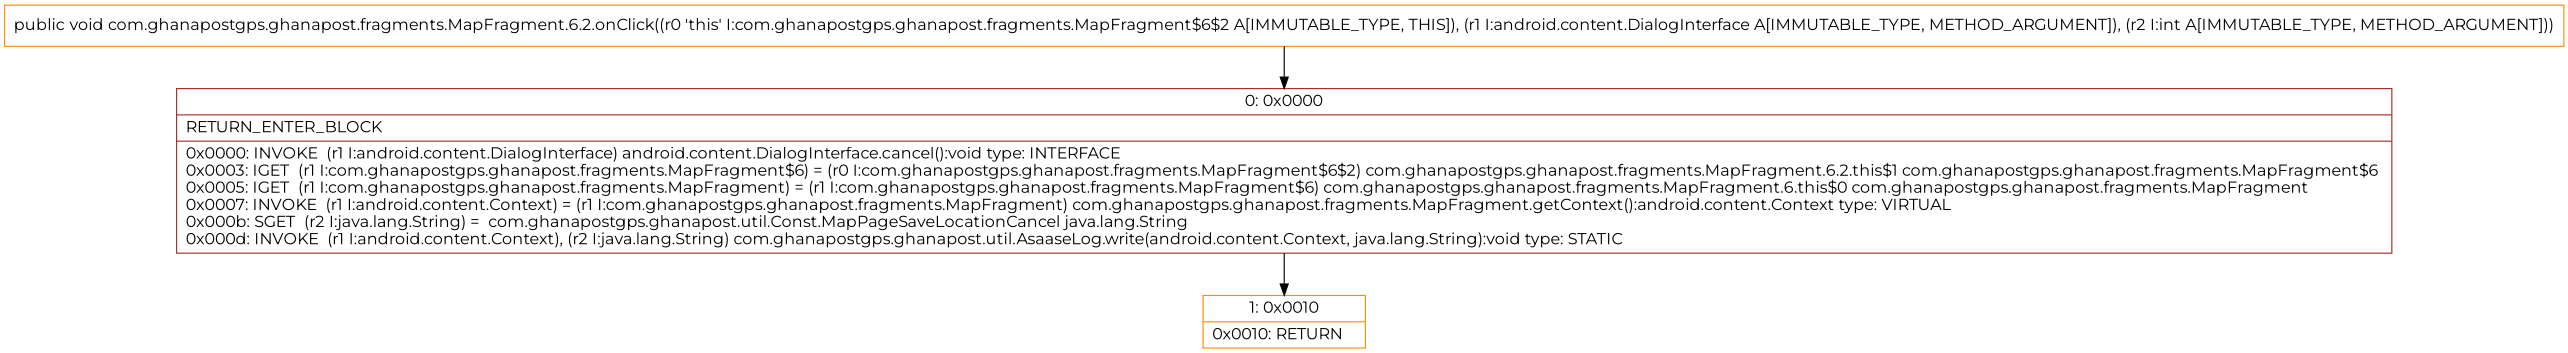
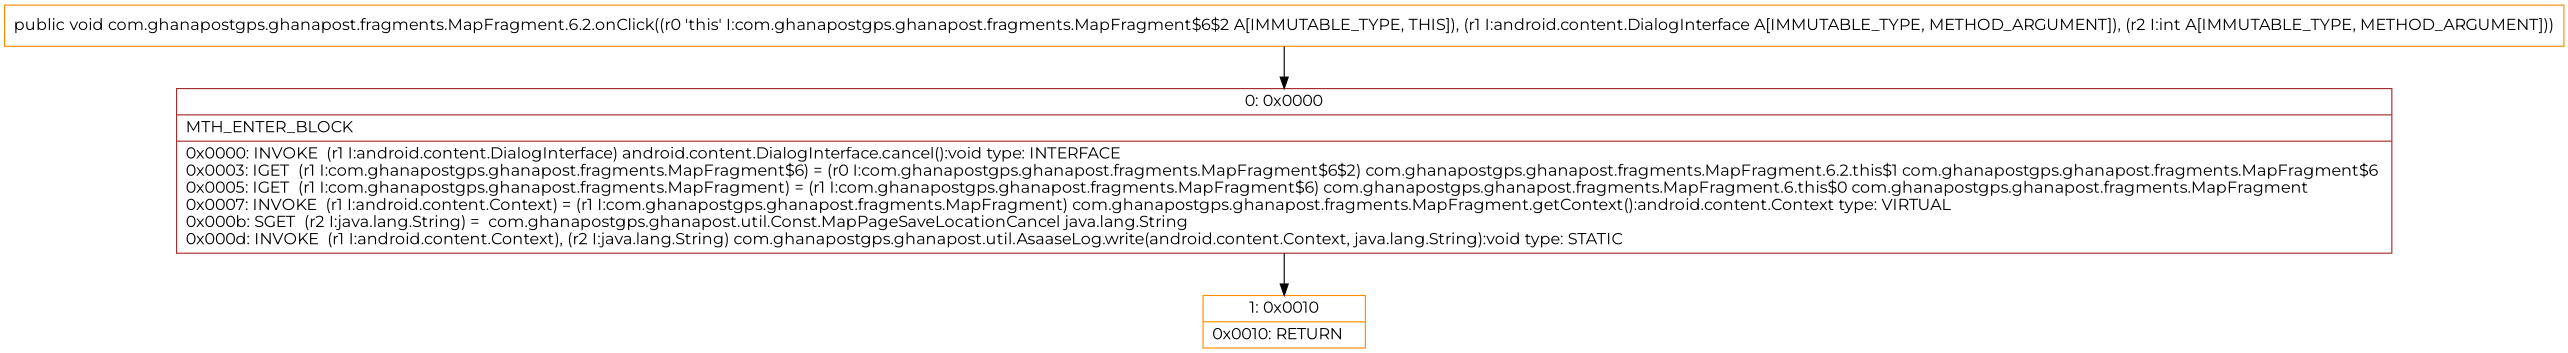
(284, 127) -> (270, 127)
